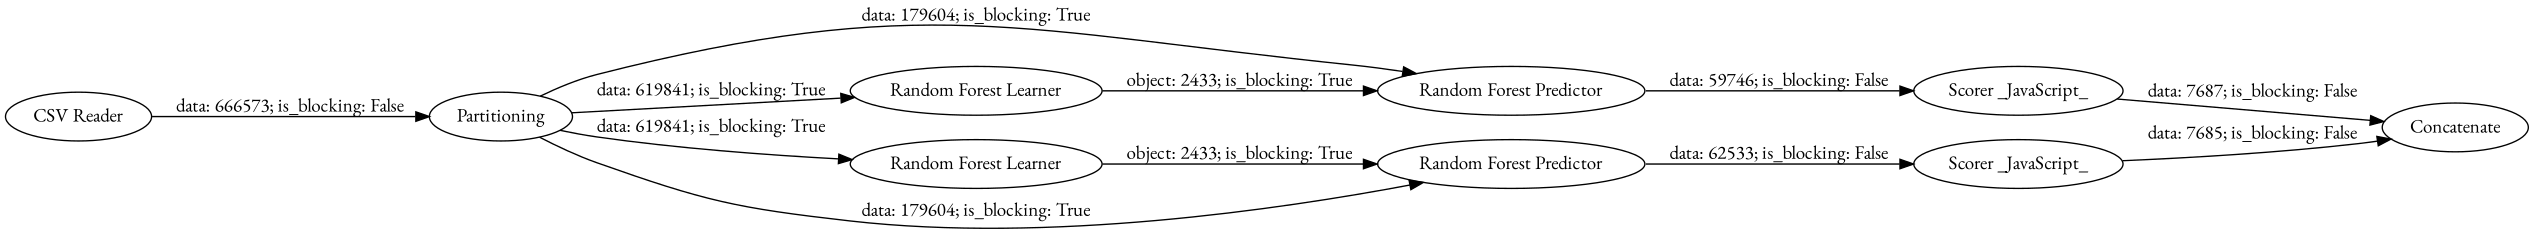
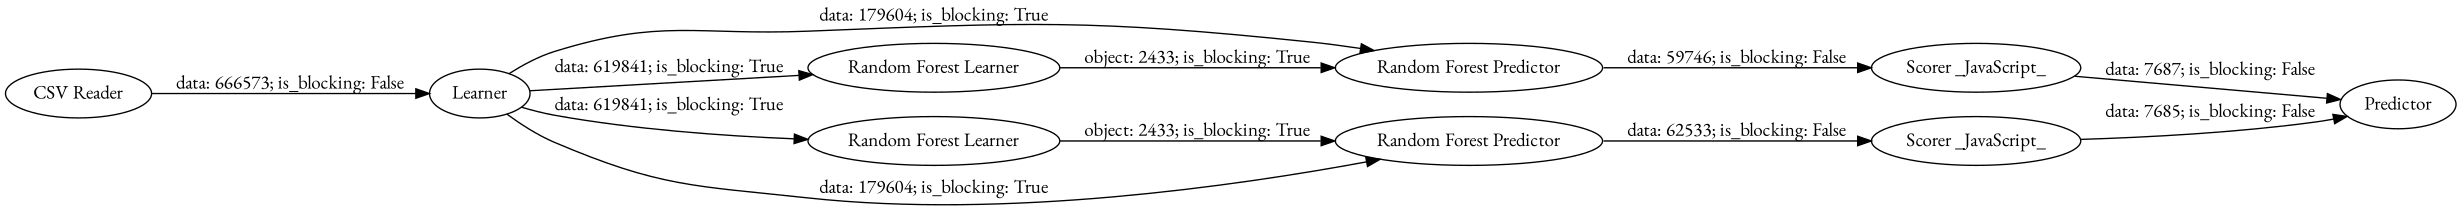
(501, 117) -> (480, 94)
(2455, 127) -> (2398, 104)
